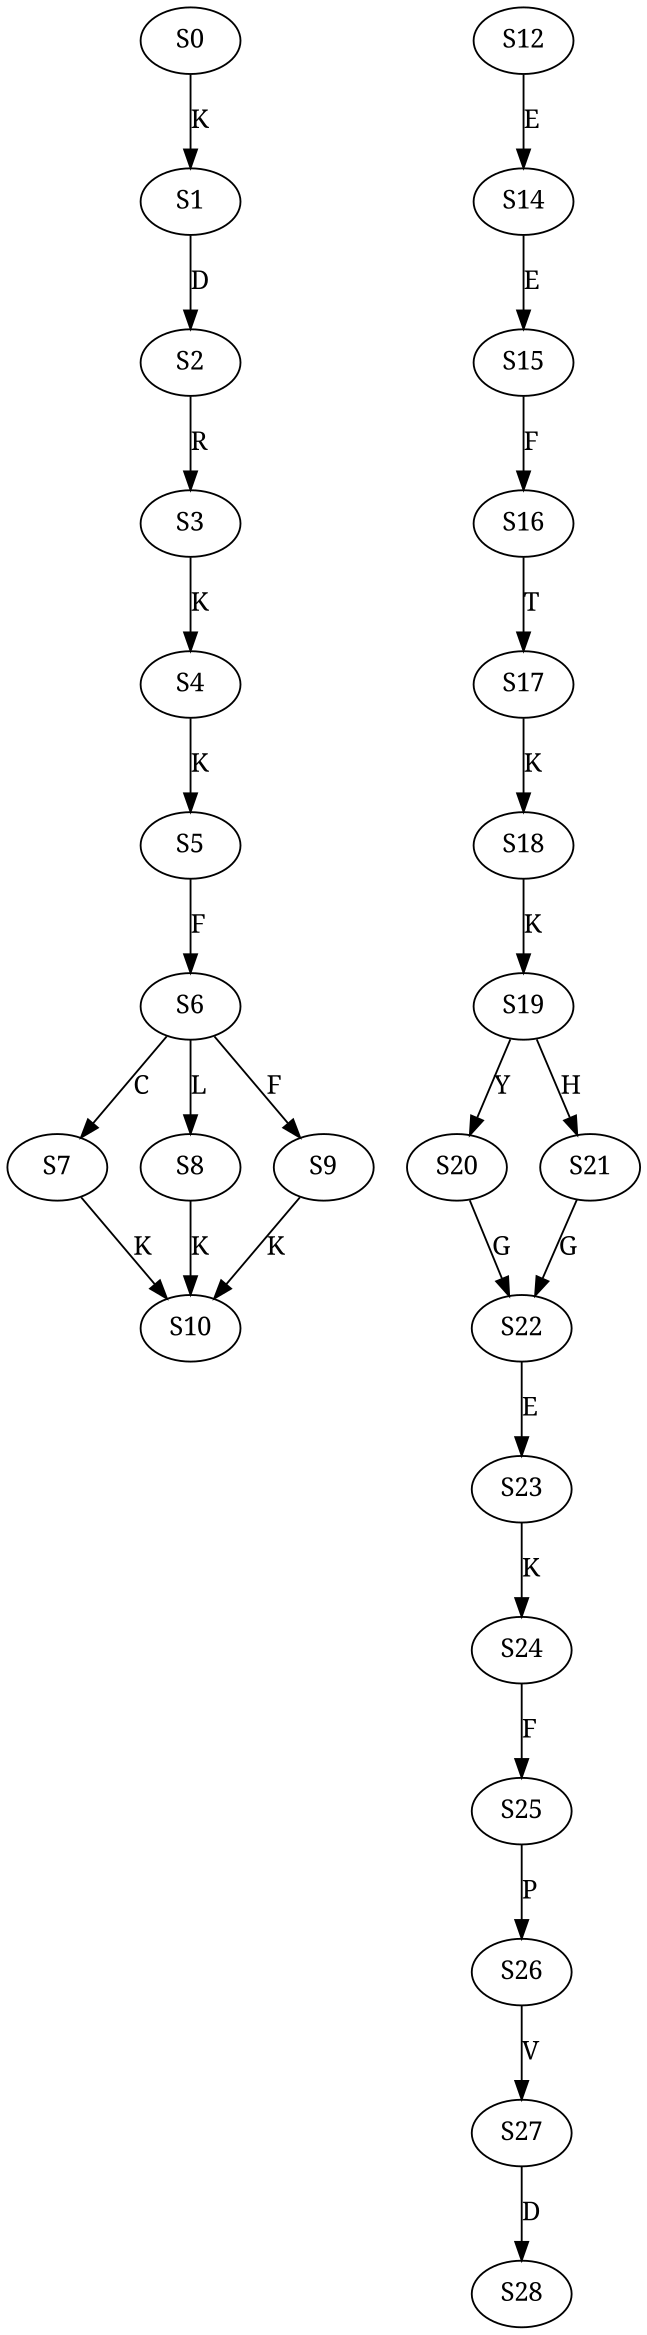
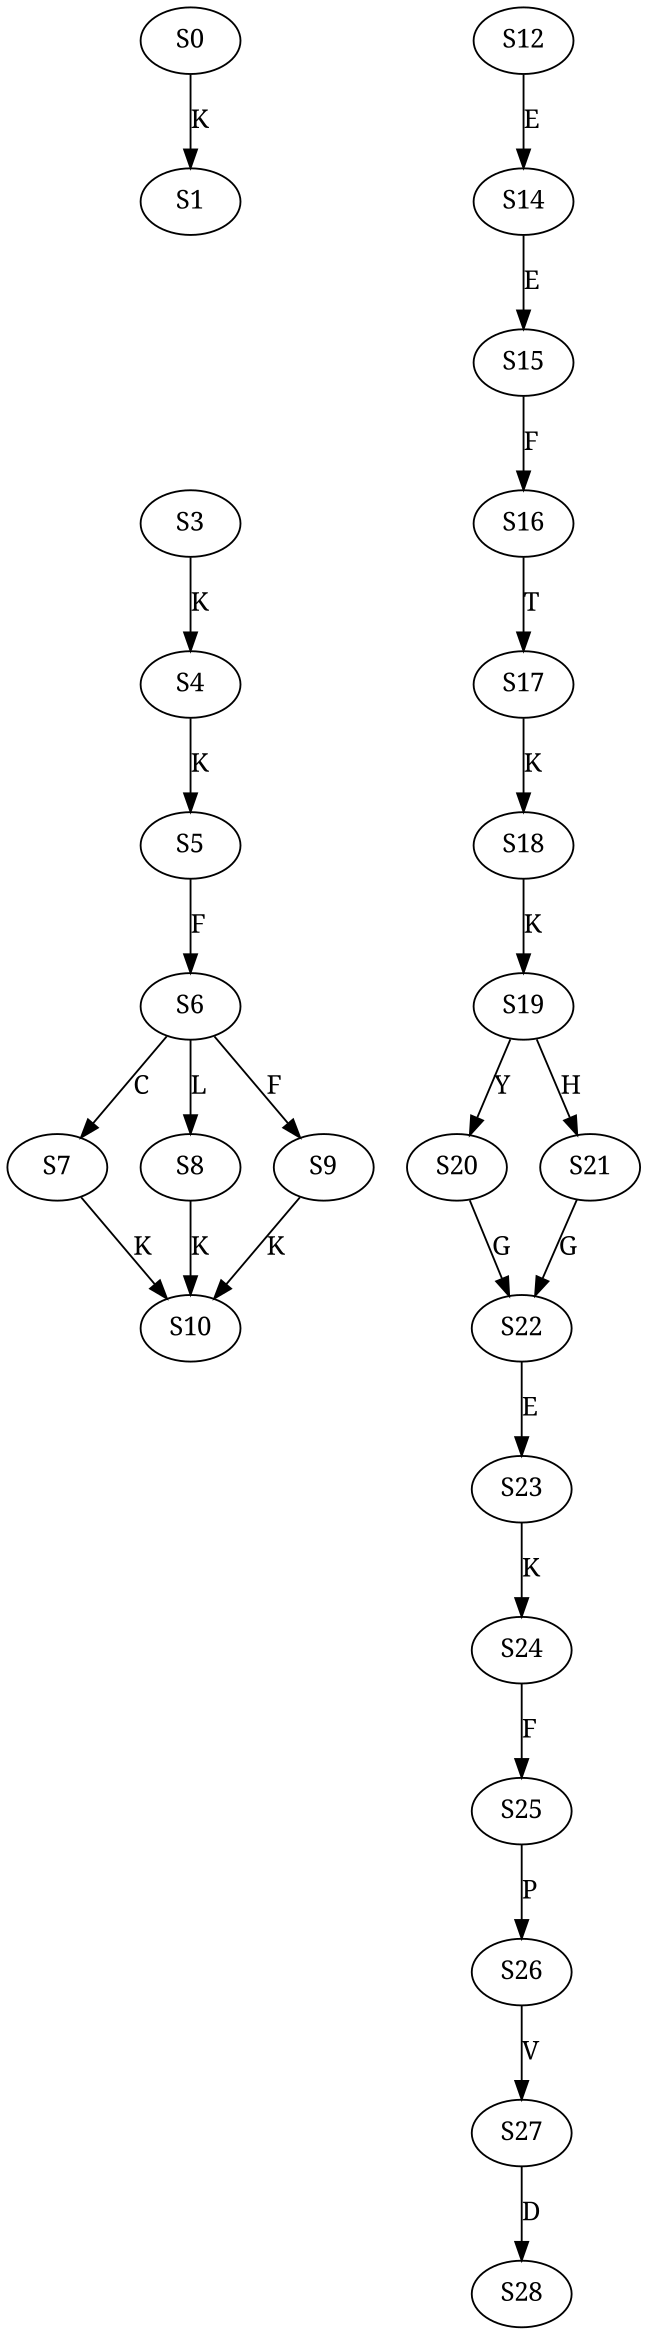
(191, 363) -> none
